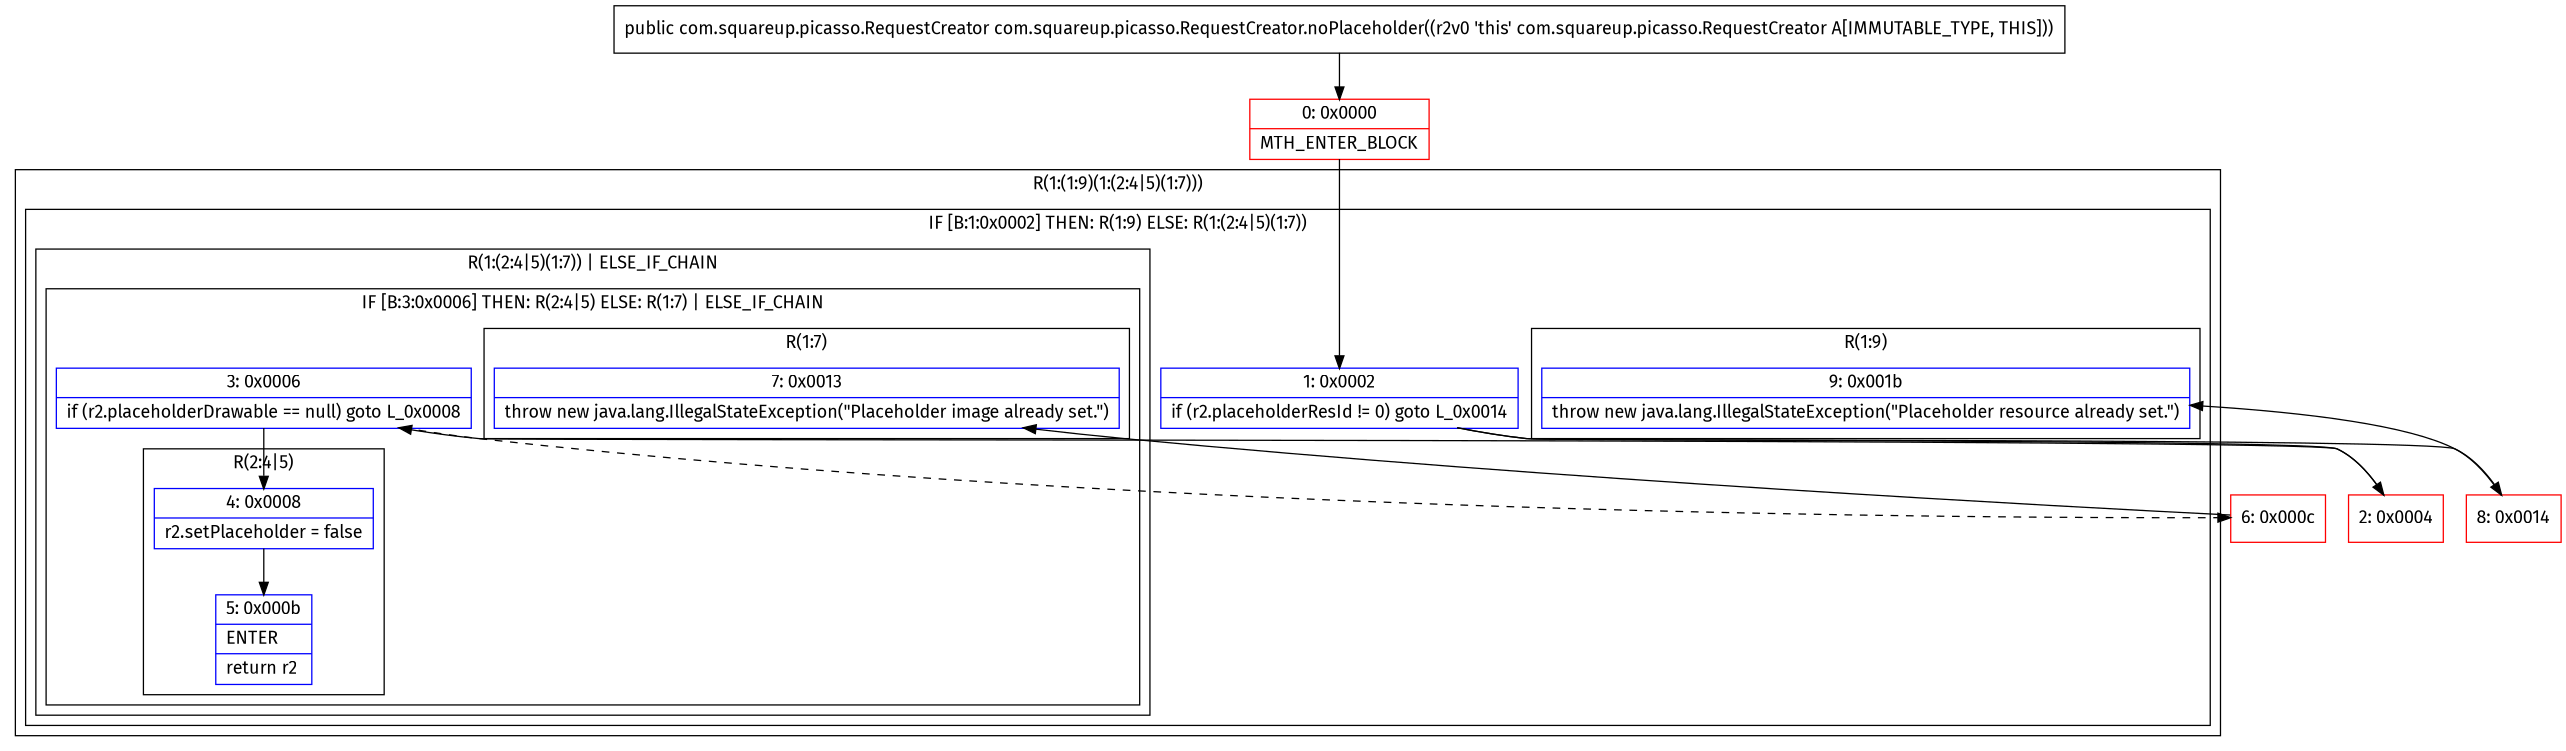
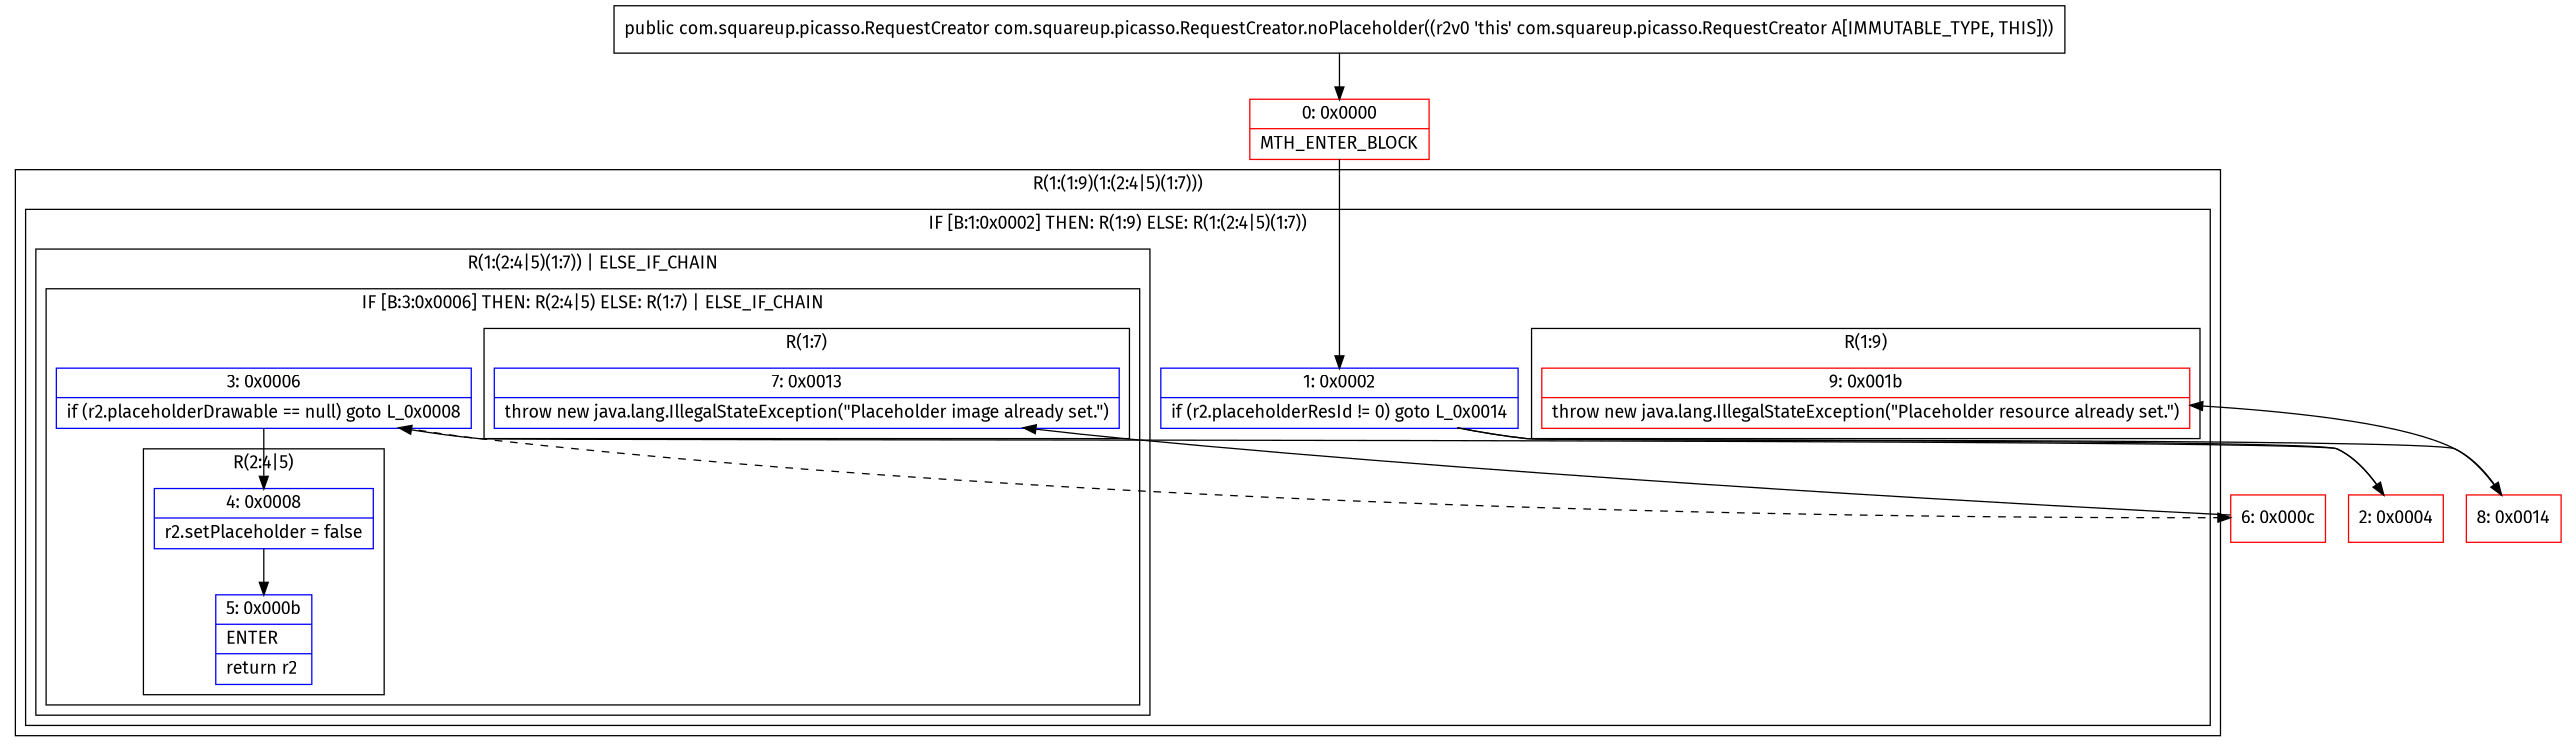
(1866, 398) -> (1866, 398)
